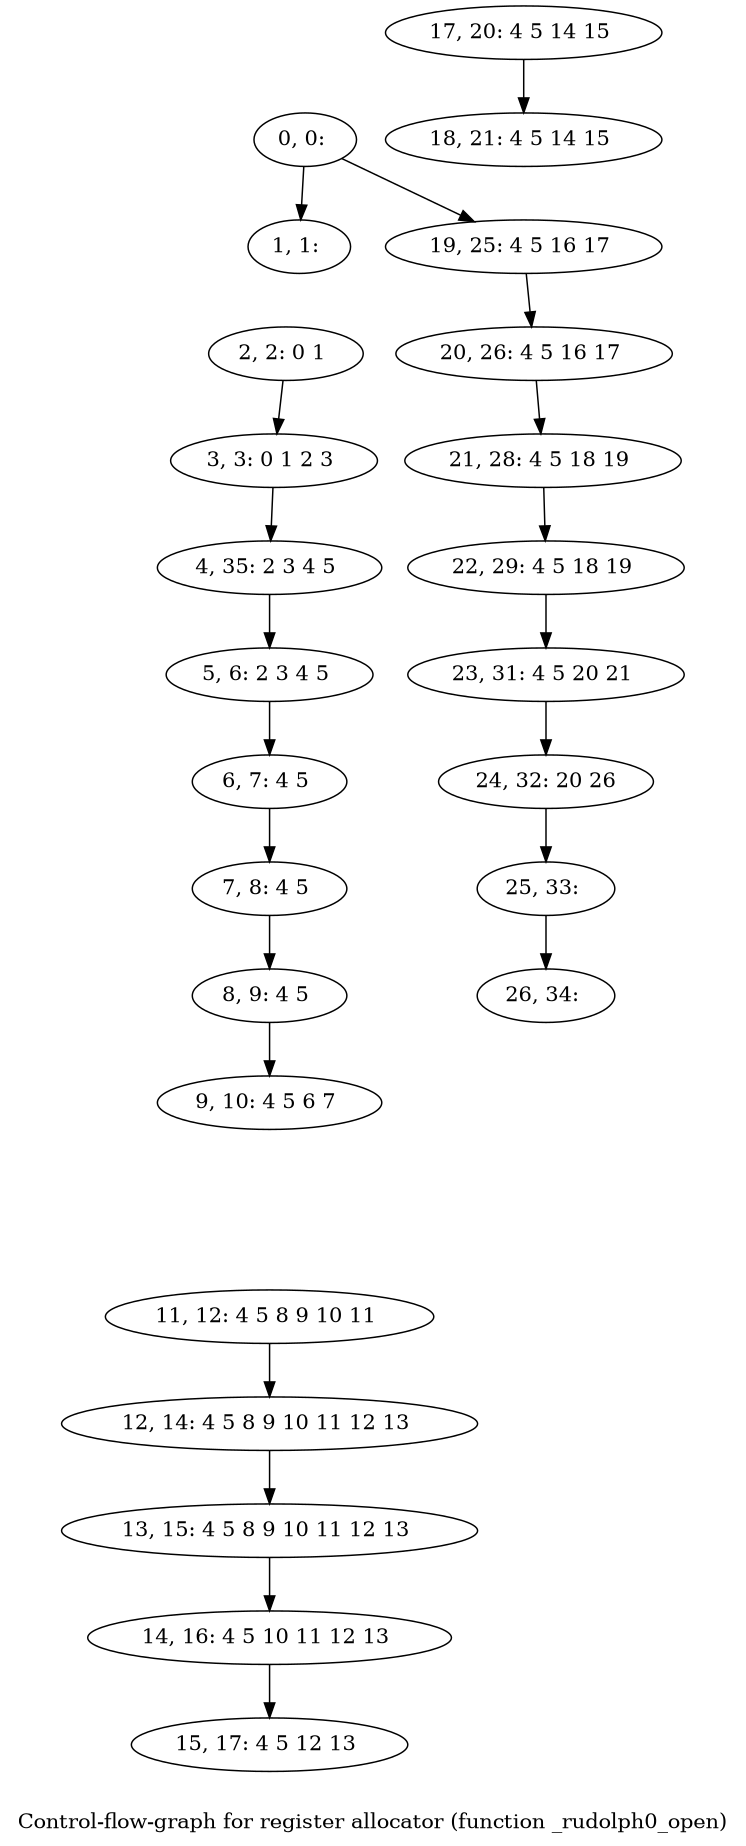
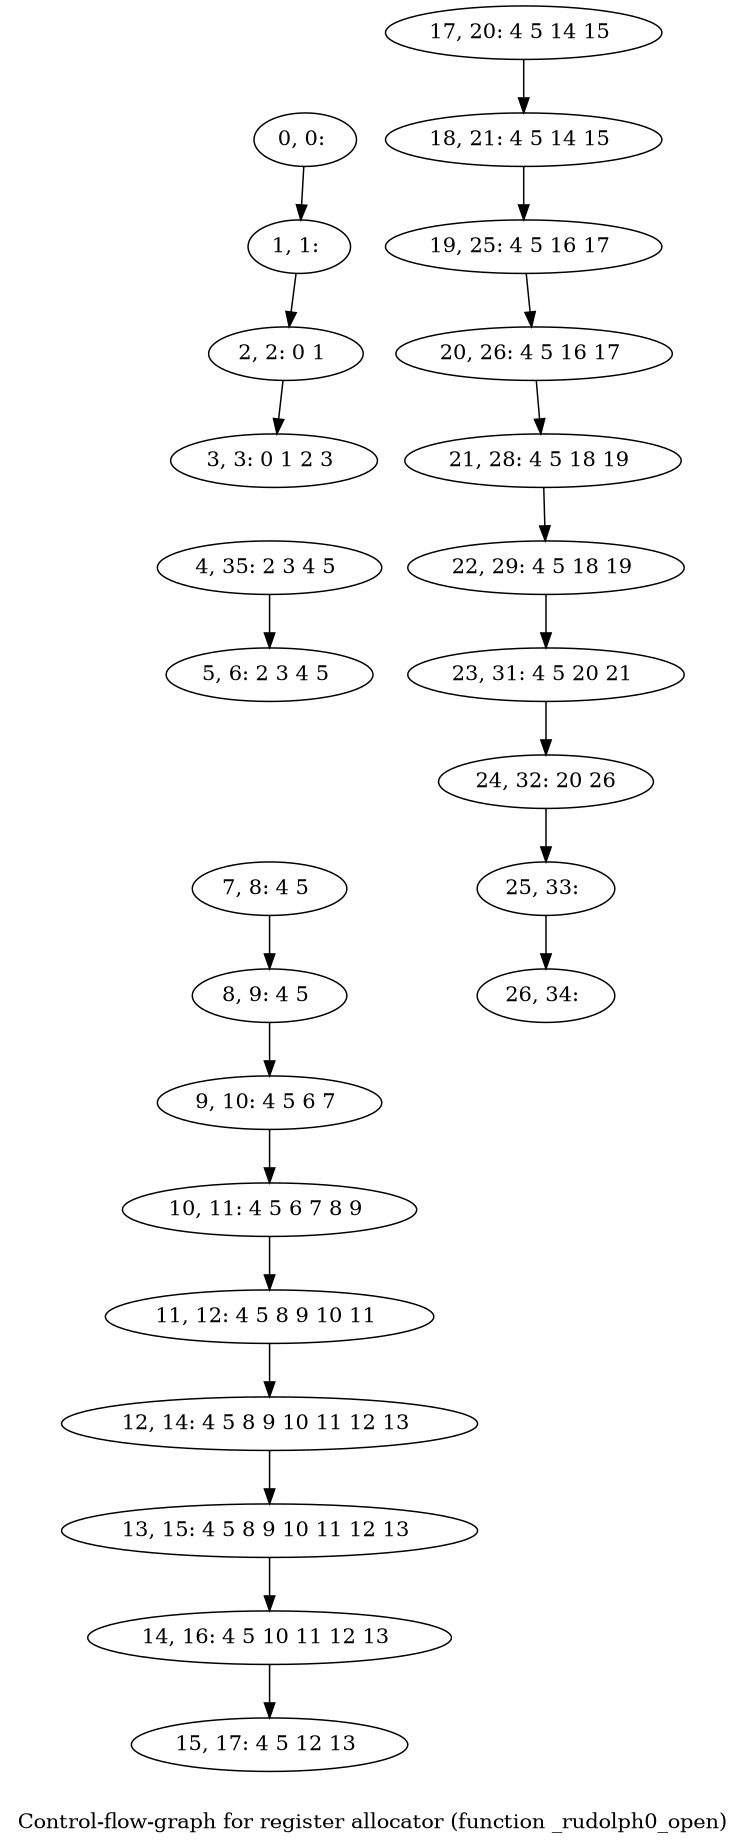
(401, 187) -> (524, 186)
none -> (294, 293)
(272, 507) -> none
(270, 782) -> none
none -> (270, 1210)
